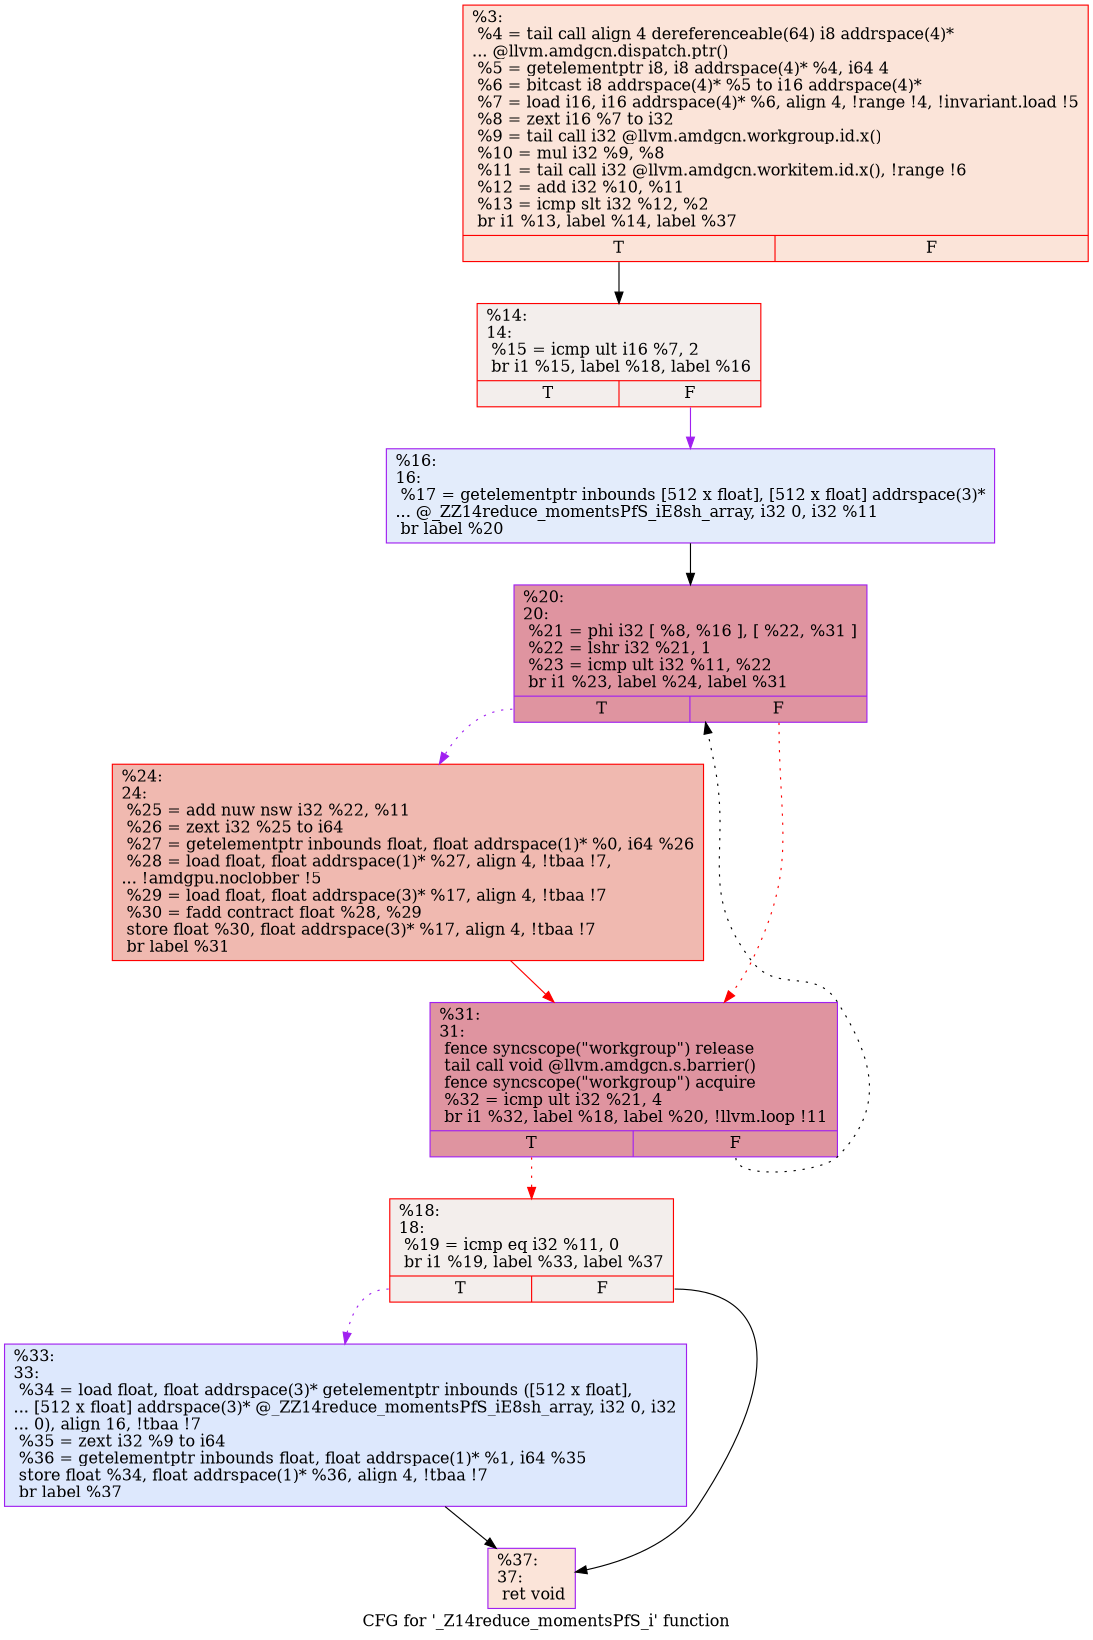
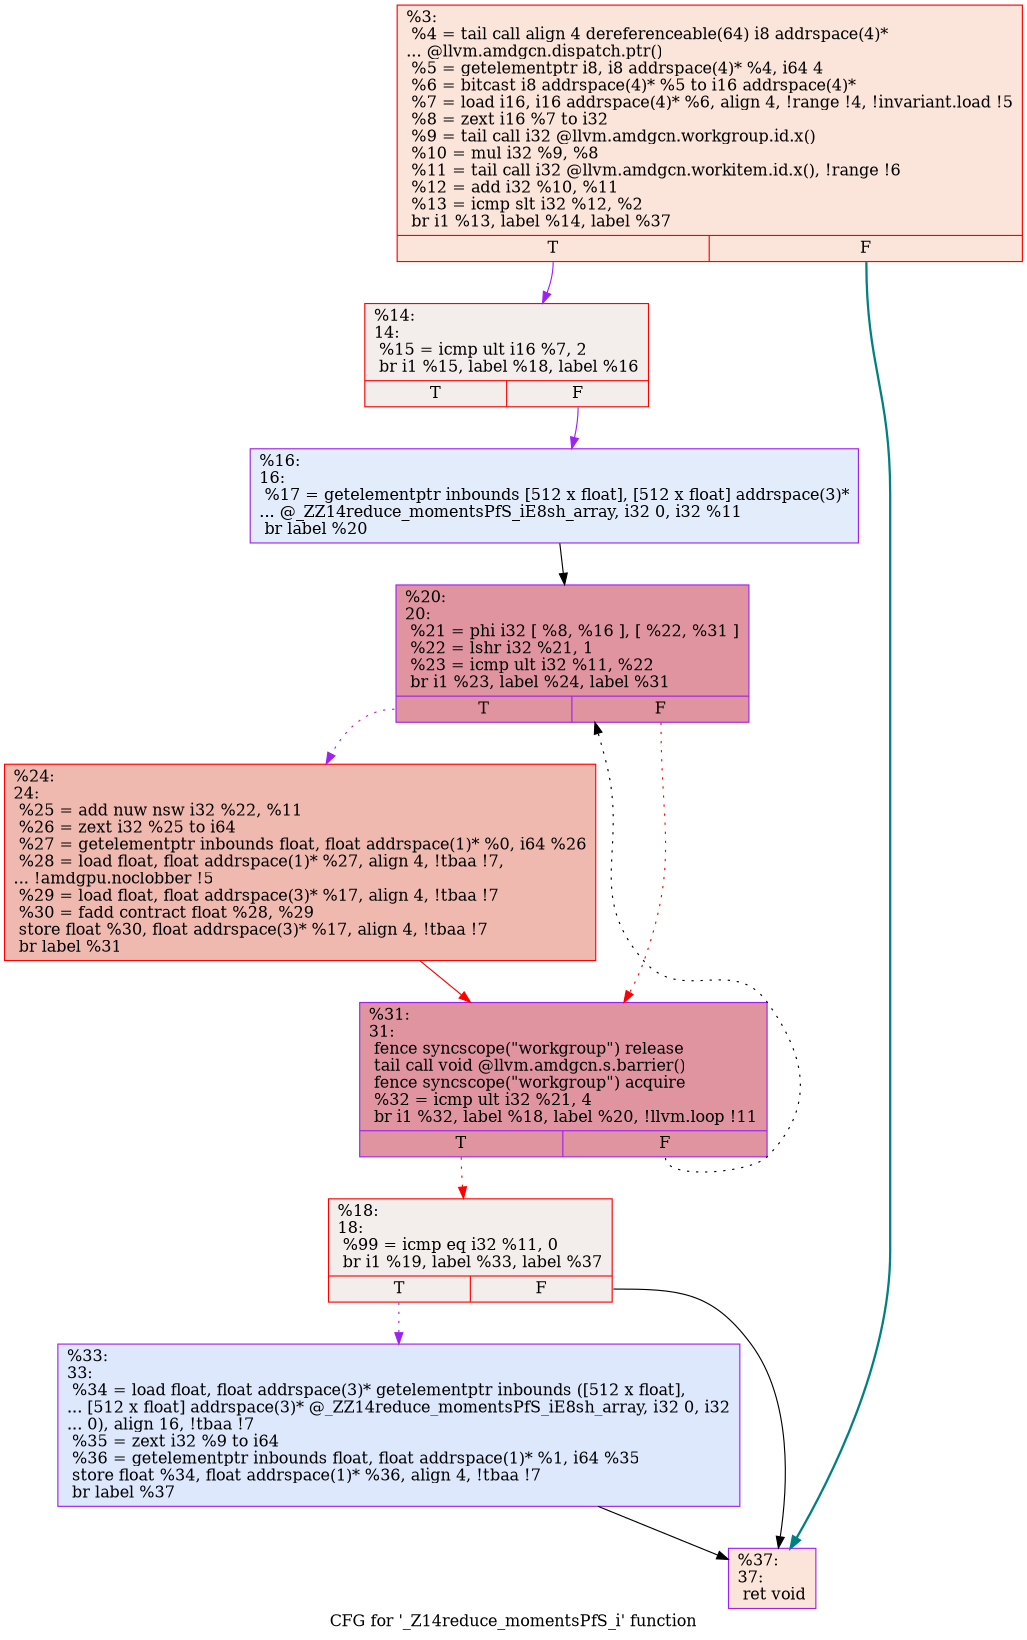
(619, 277) -> (551, 278)
none -> (890, 908)
(509, 1245) -> (448, 1245)
